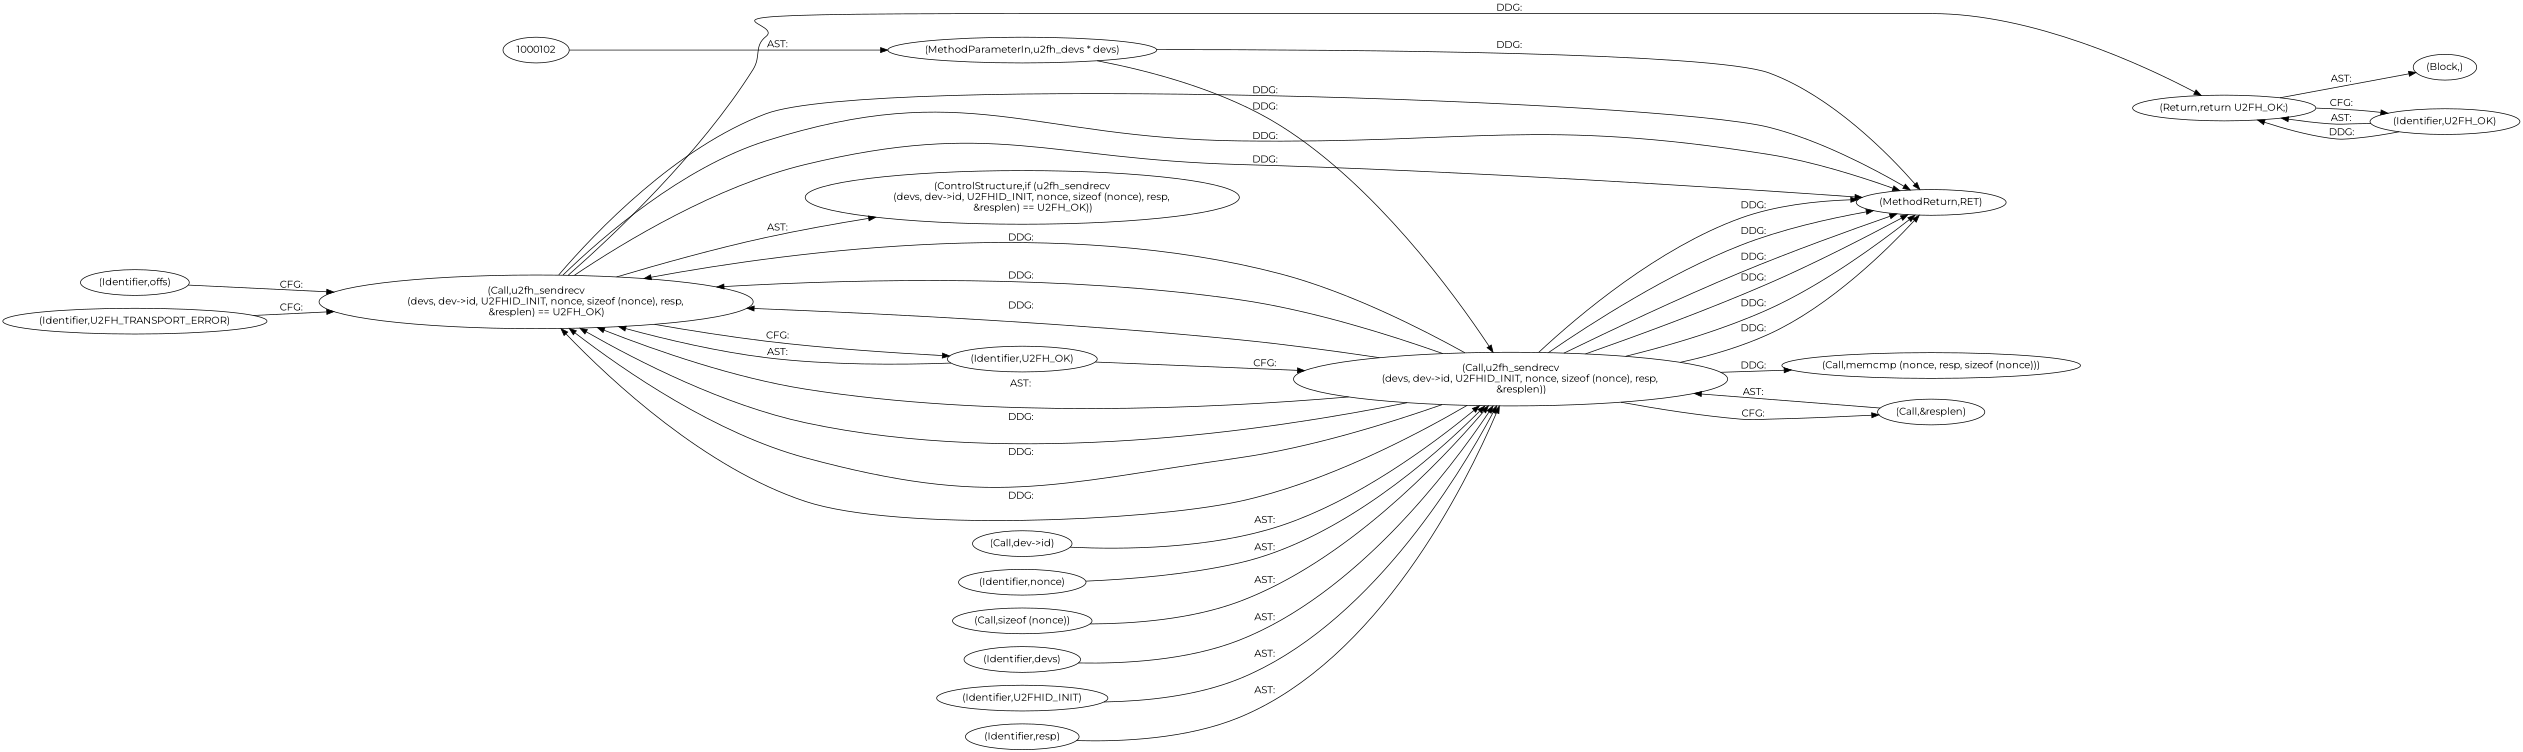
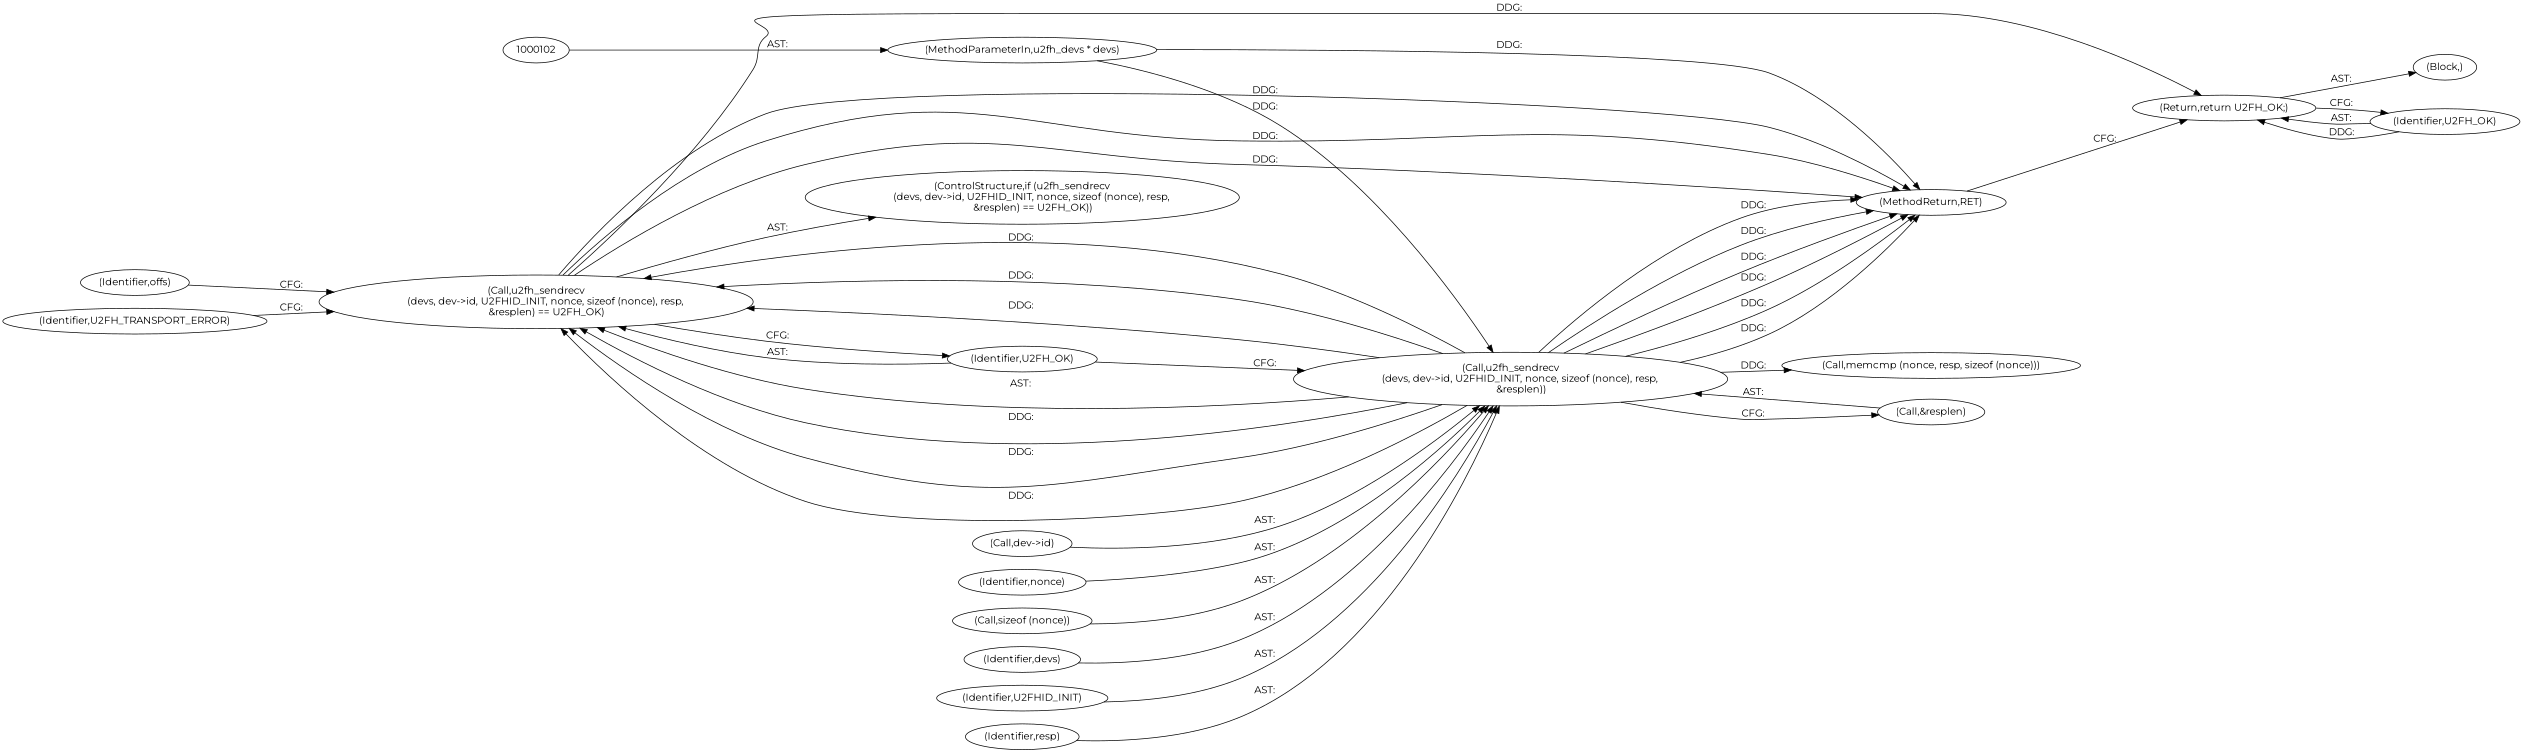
none -> (2074, 157)
